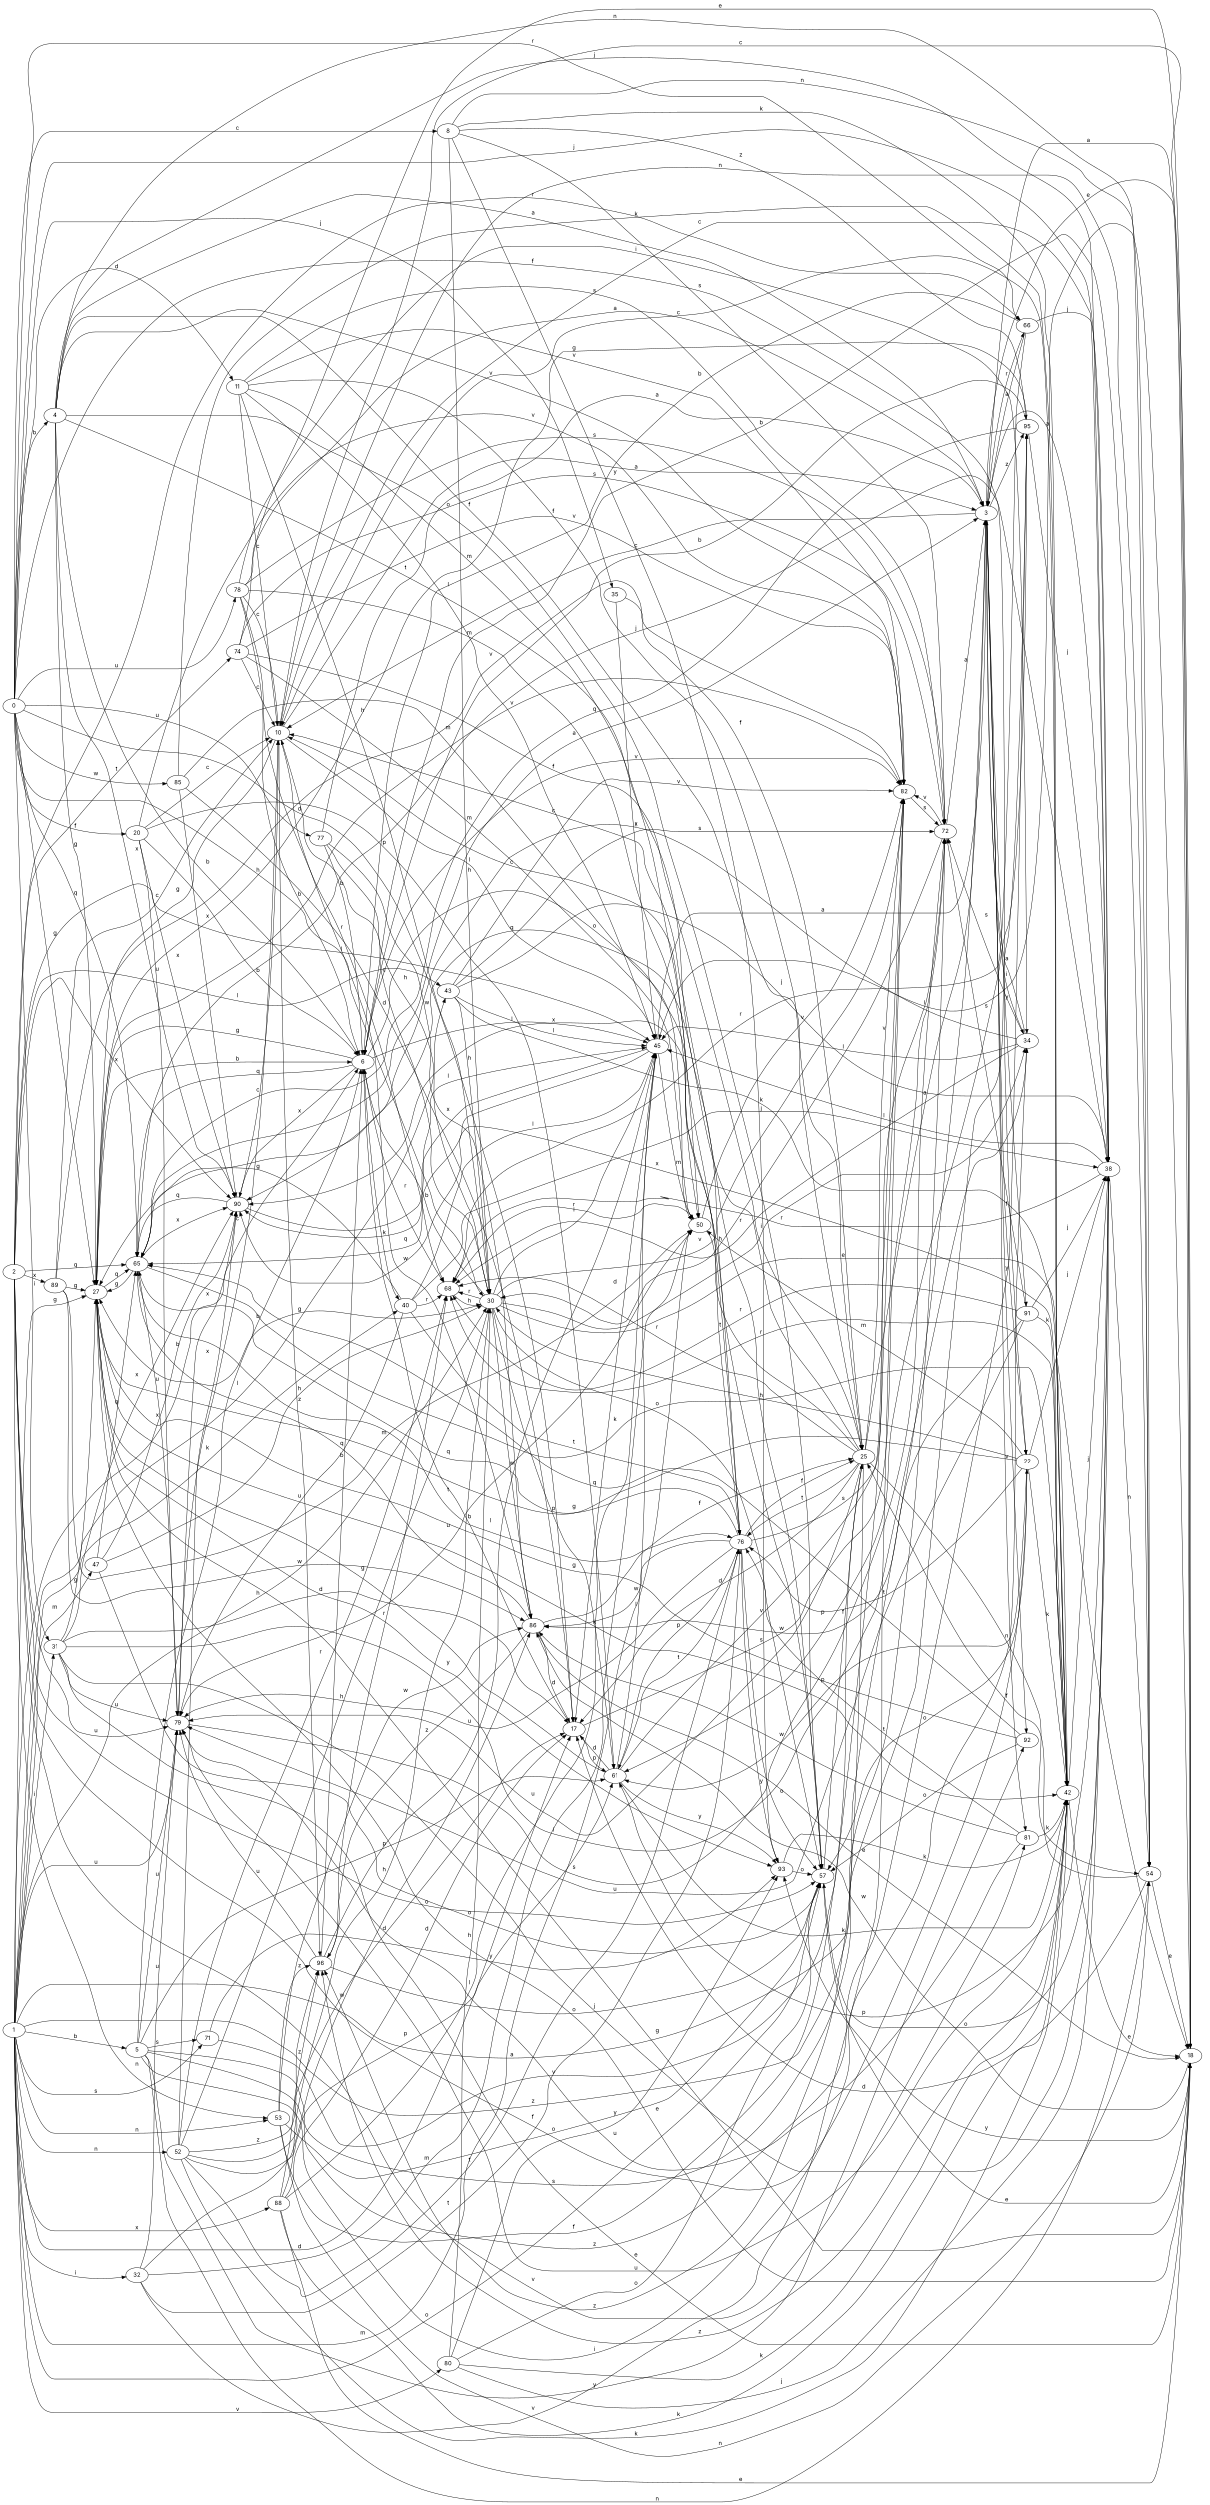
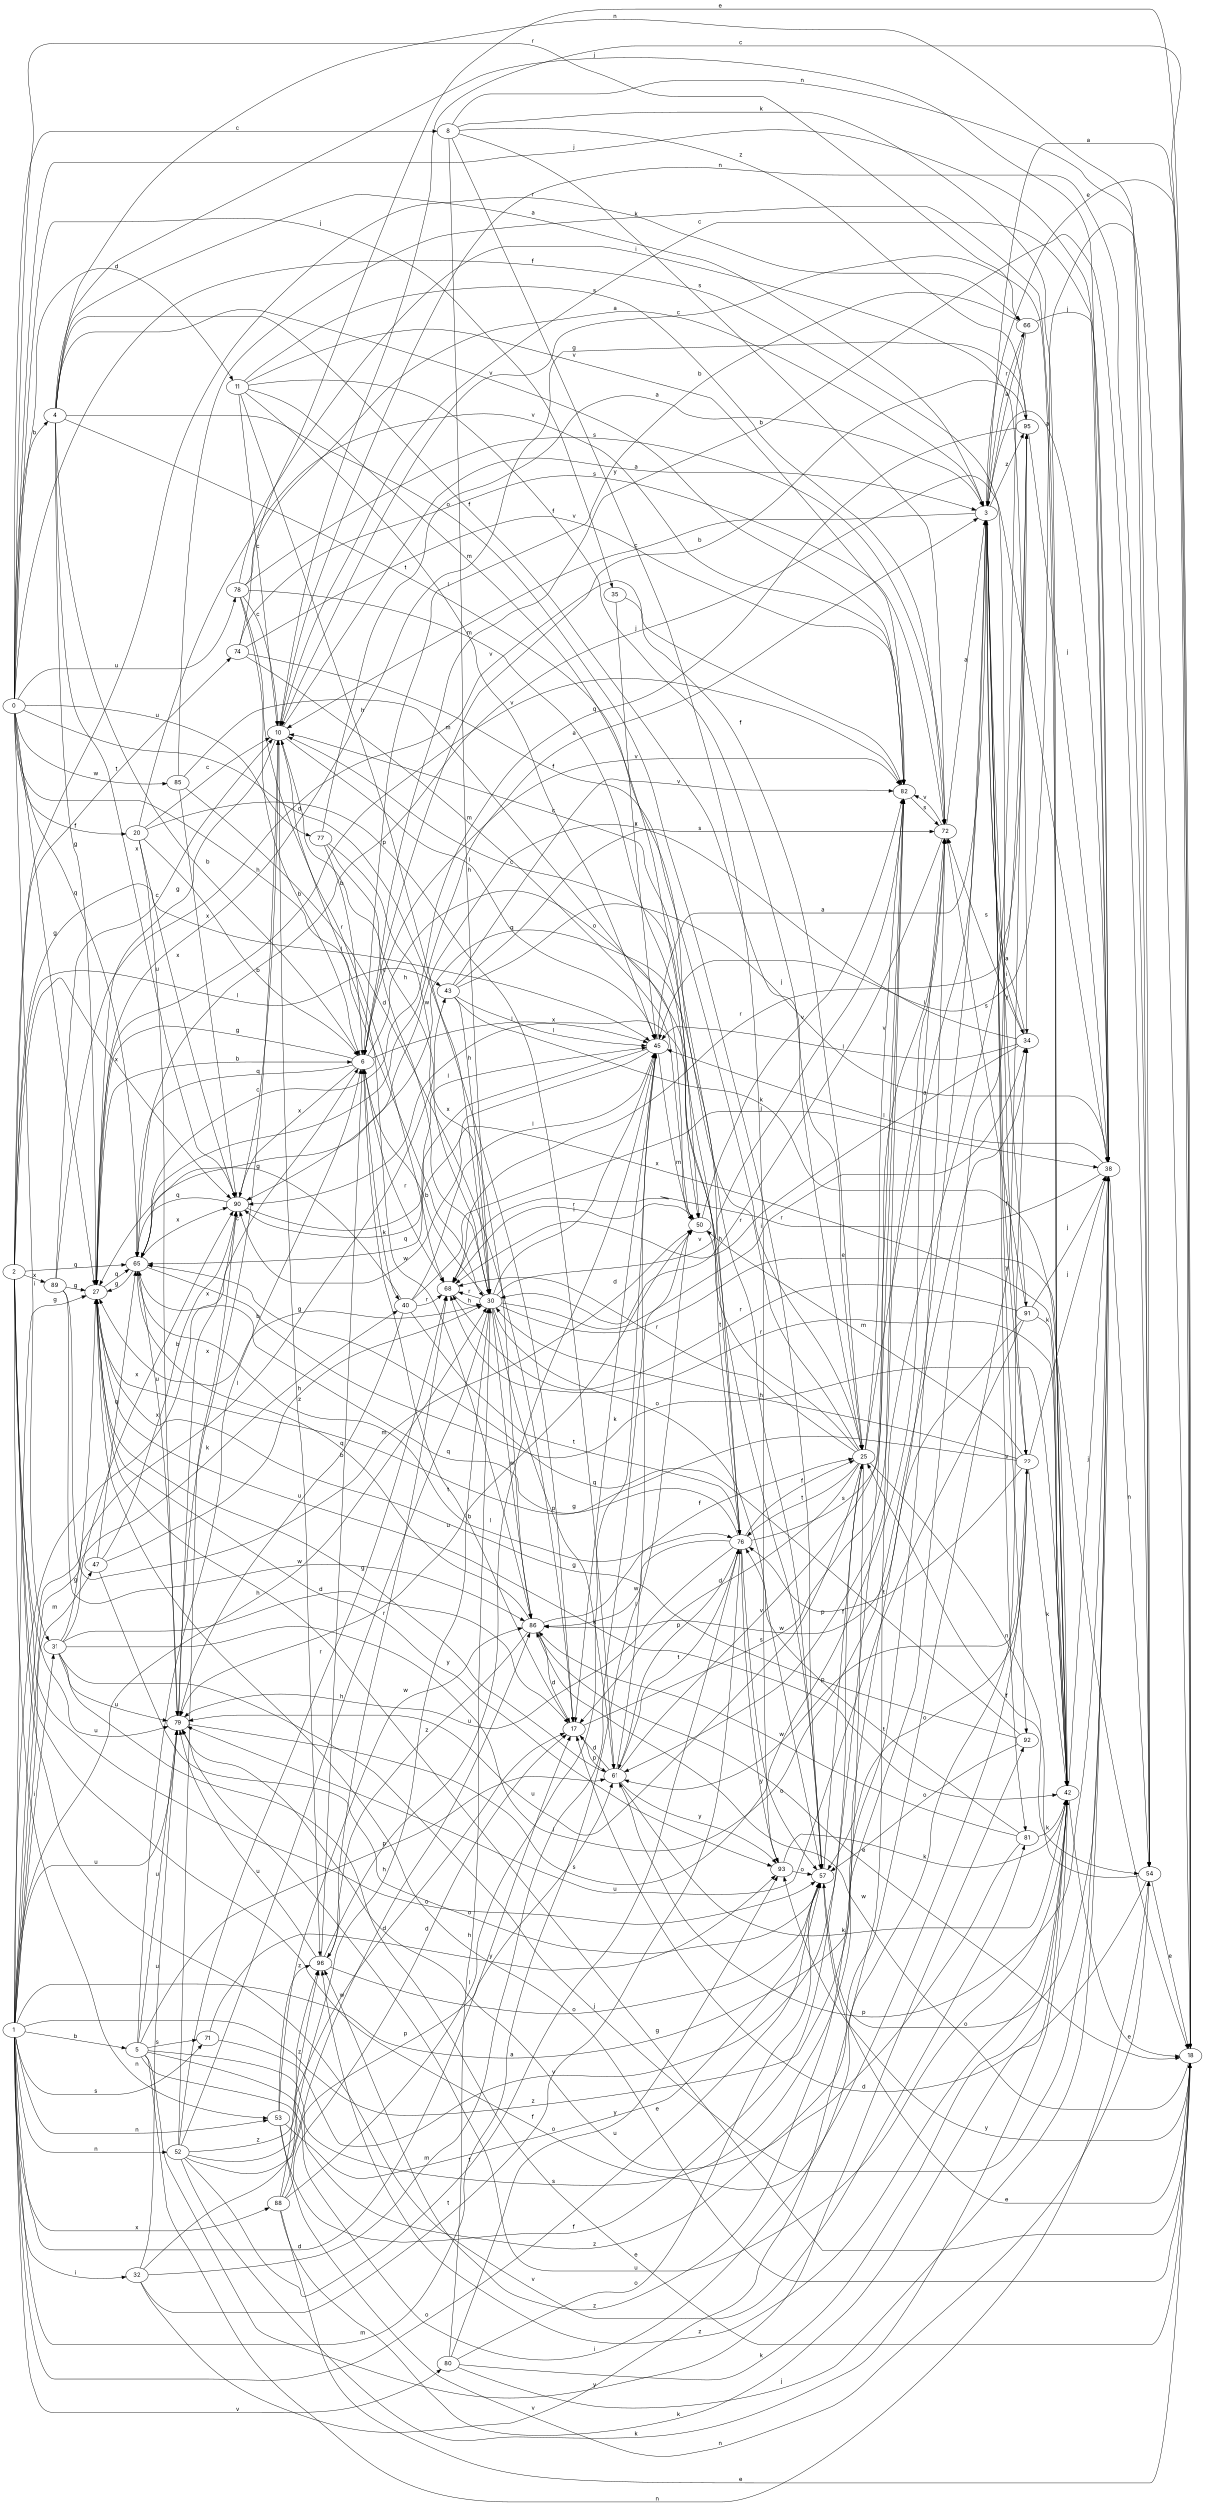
(257, 691) -> none
